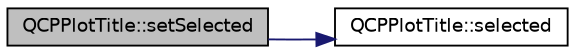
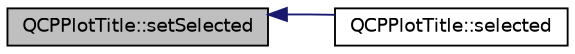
(292, 40) -> (311, 14)
